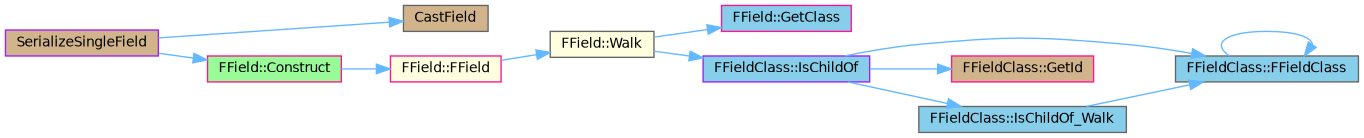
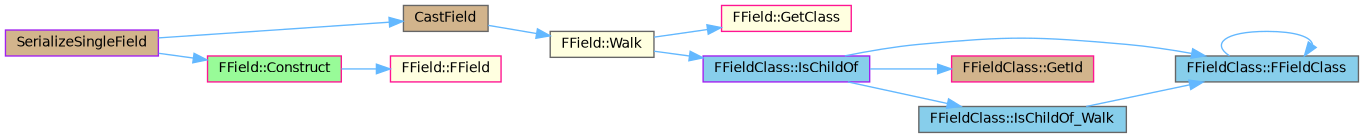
(786, 18) -> (786, 18)
(519, 57) -> (512, 29)
